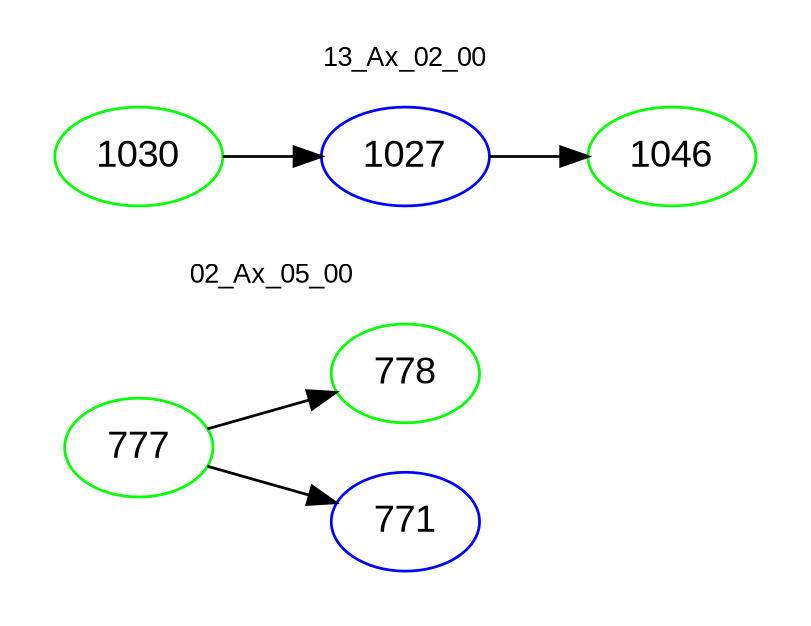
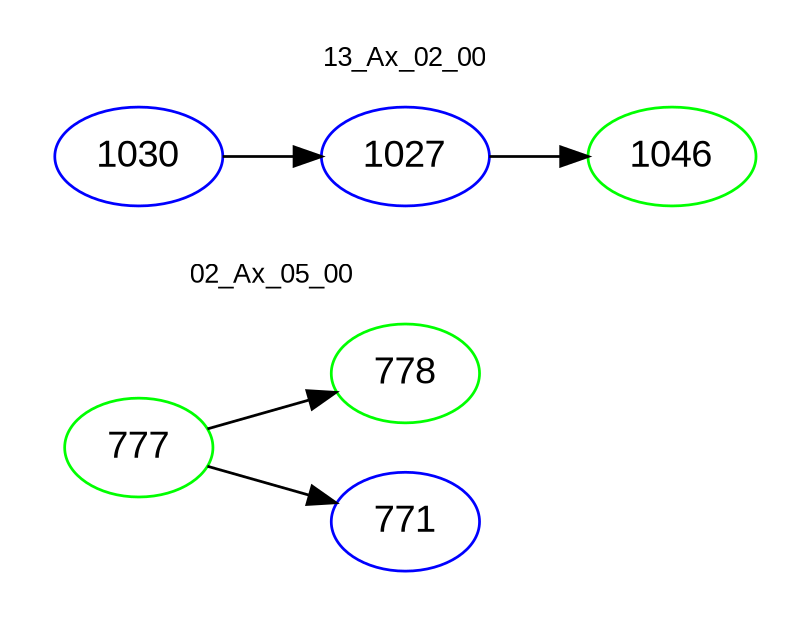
(139, 157) -> (139, 157)
